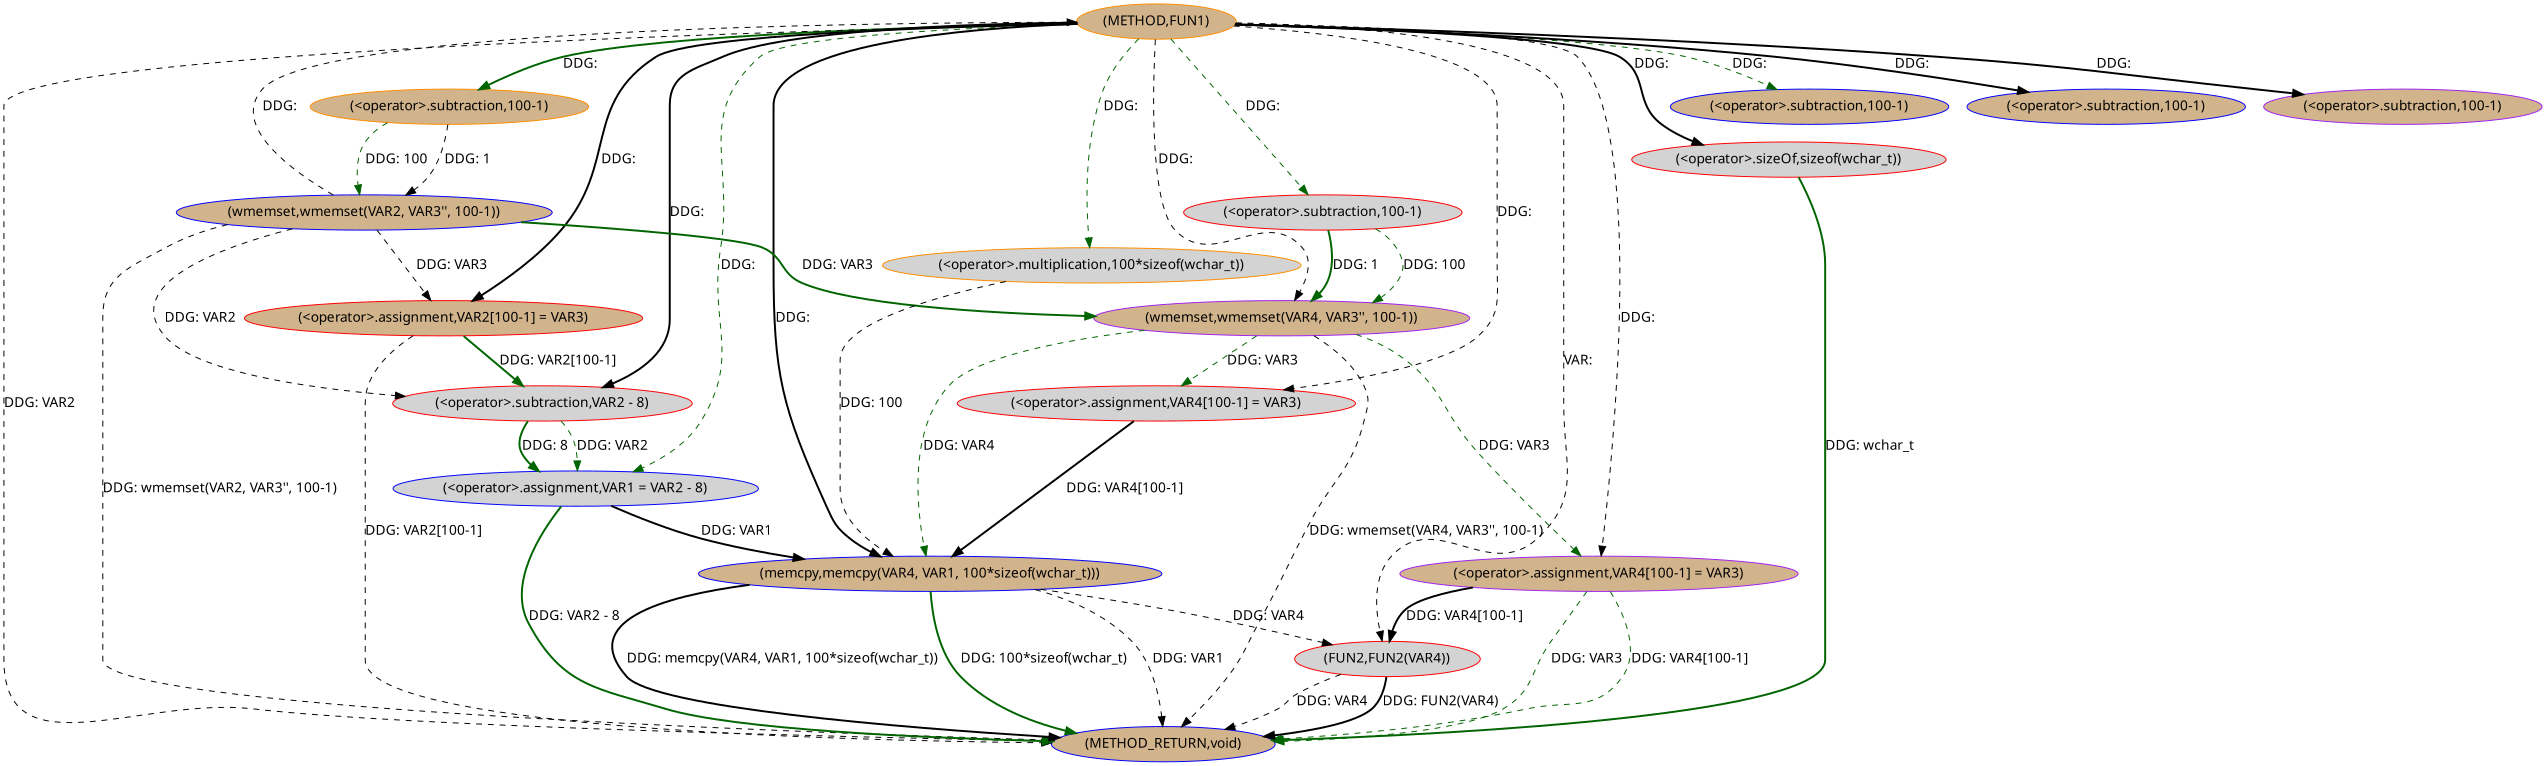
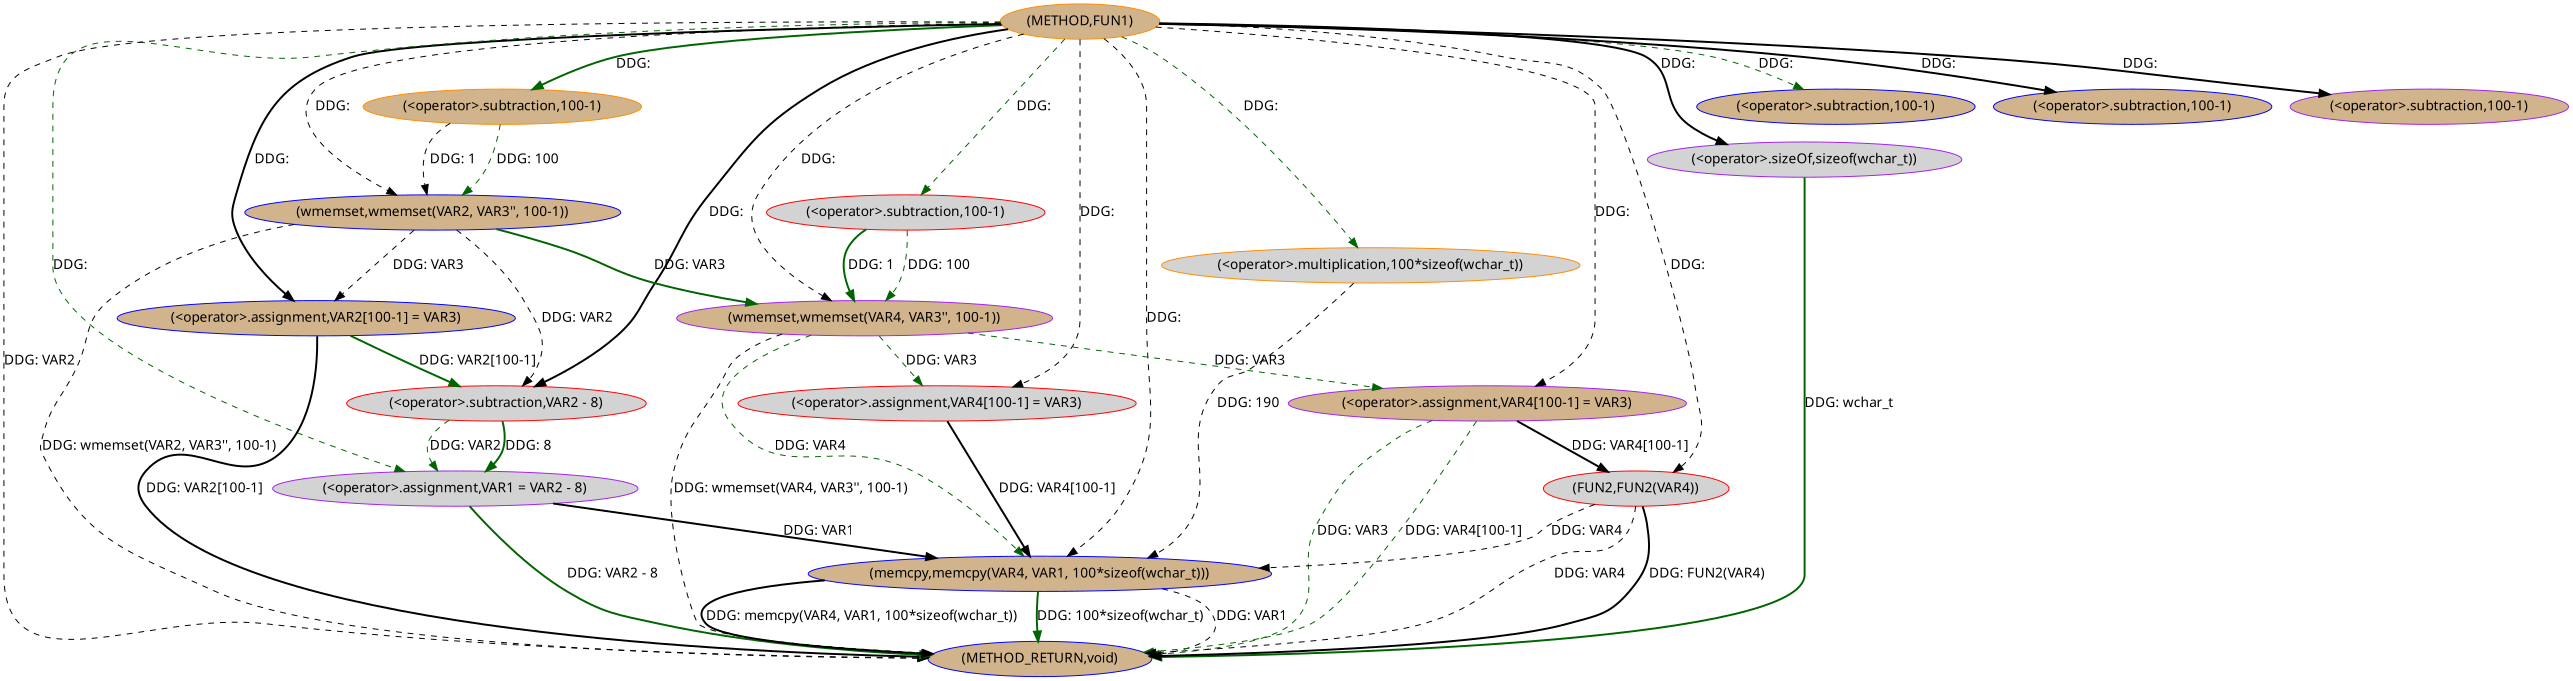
(685, 30) -> (501, 47)
(1789, 160) -> (1805, 160)
(774, 179) -> (1147, 300)
(444, 318) -> (316, 318)
(1580, 361) -> (1690, 265)
(871, 403) -> (1248, 403)
(576, 489) -> (455, 489)
(1182, 612) -> (1437, 555)
(474, 707) -> (367, 604)
